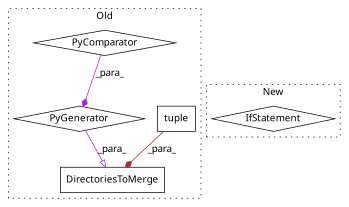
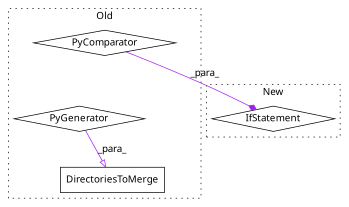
(93, 77) -> (188, 77)
(176, 119) -> none
